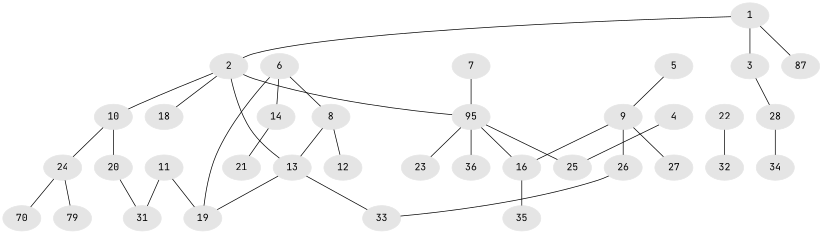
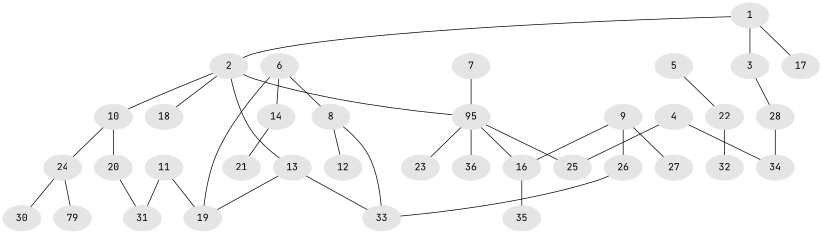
(801, 66) -> (801, 66)
(649, 91) -> (699, 91)
none -> (719, 140)
(312, 142) -> (371, 162)
(22, 218) -> (22, 218)
